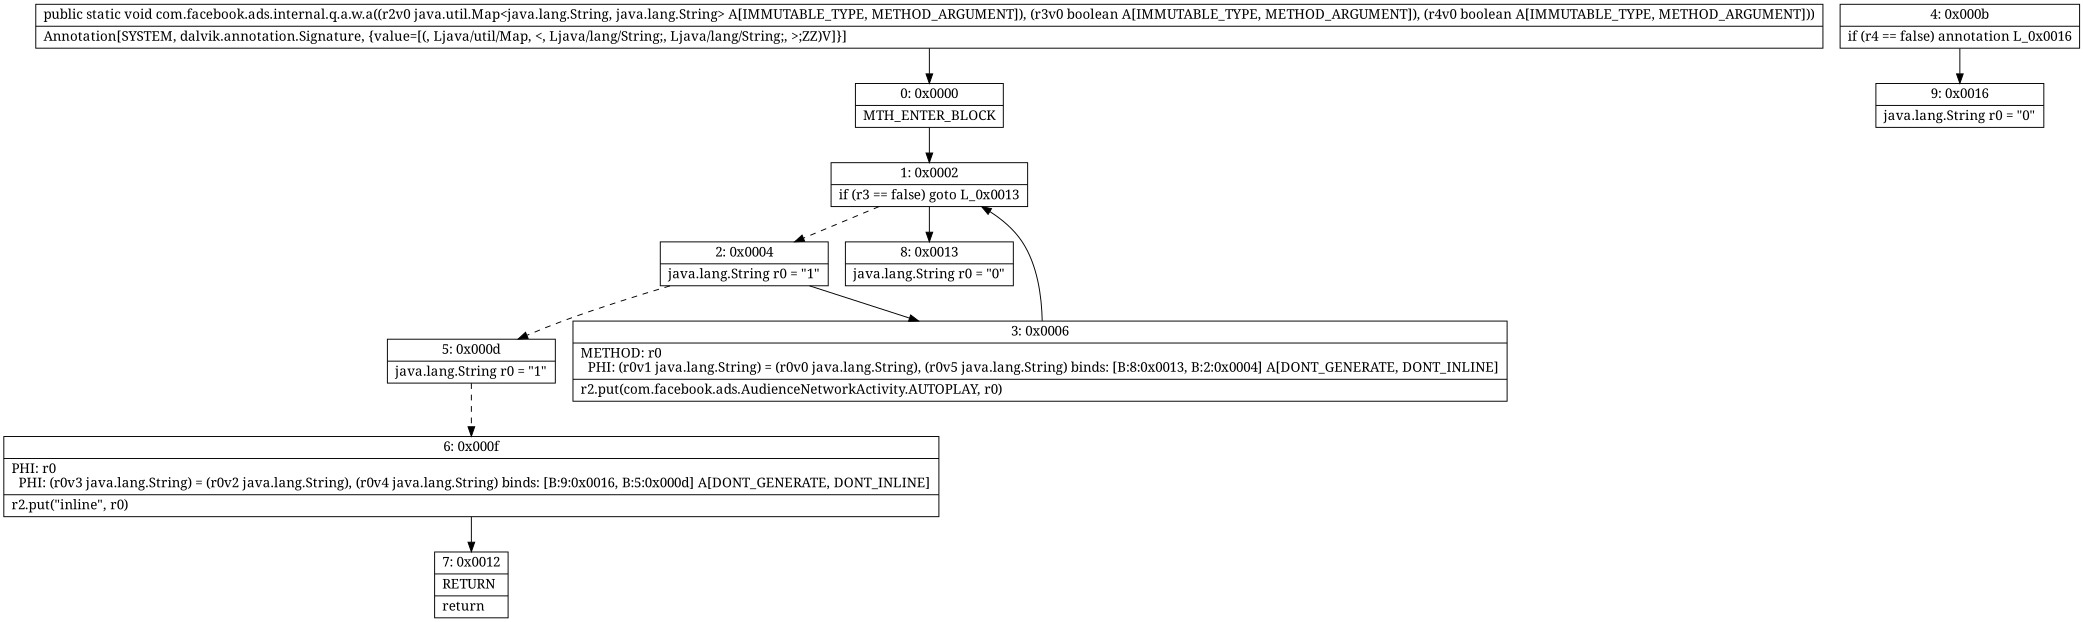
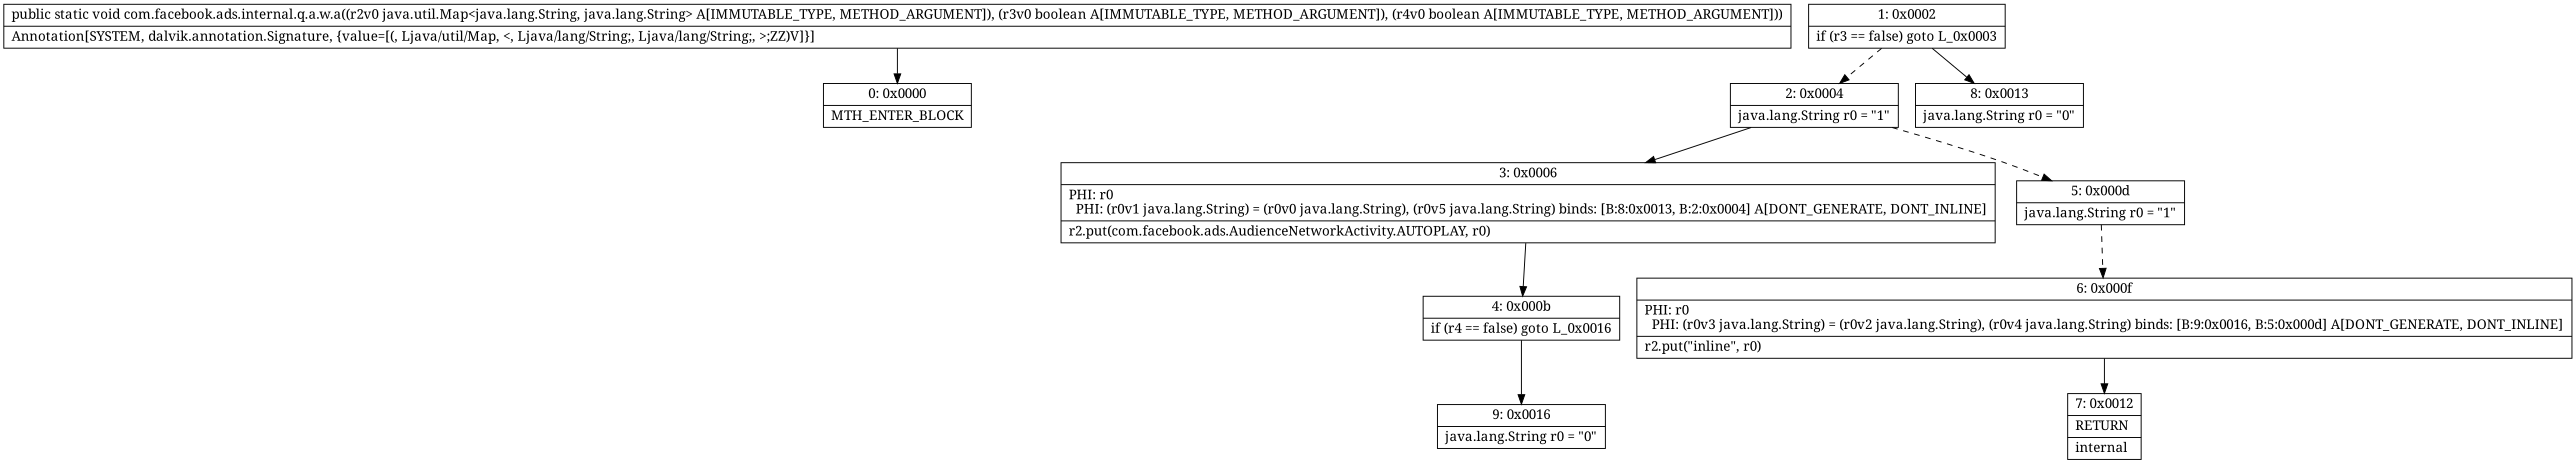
(1960, 37) -> (1521, 329)
(929, 140) -> none
(929, 195) -> (1907, 37)
(1031, 259) -> (1525, 265)
(623, 354) -> (1093, 195)
(464, 606) -> (2102, 448)
